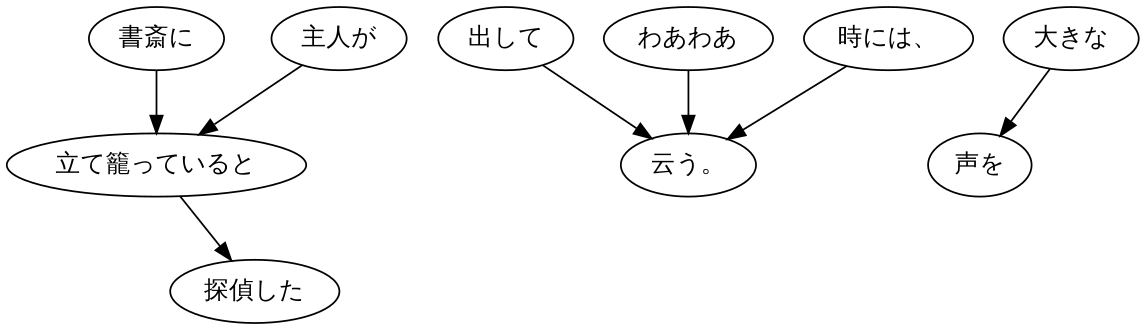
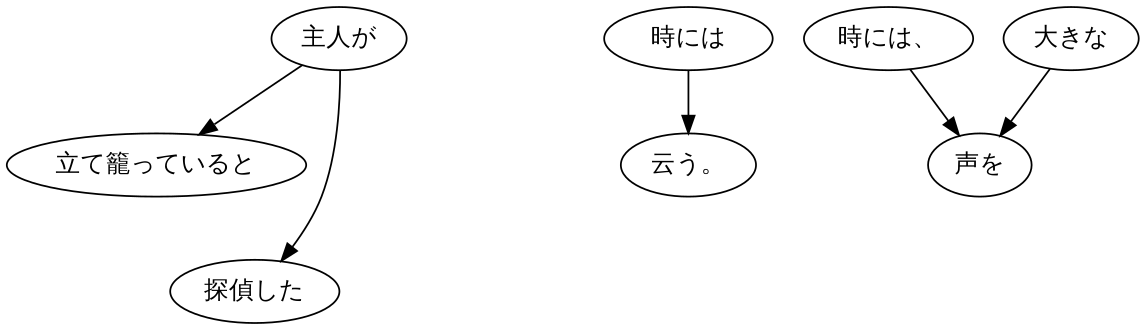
(156, 39) -> none
(506, 39) -> none
(688, 39) -> (688, 39)
(795, 98) -> (929, 95)
(200, 221) -> (331, 163)
